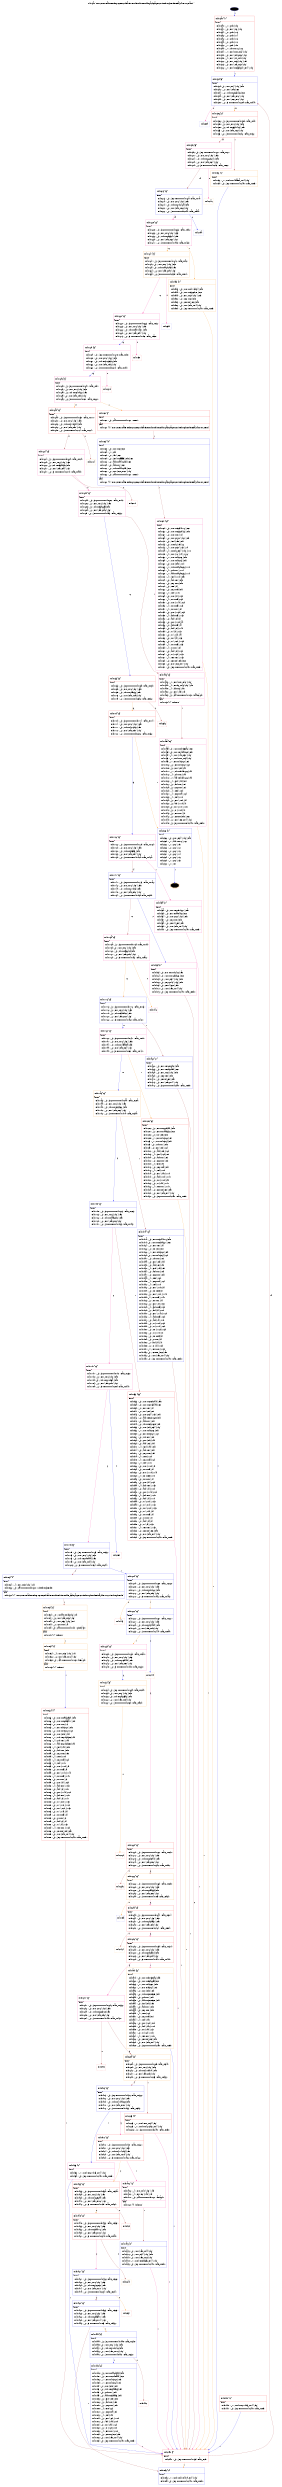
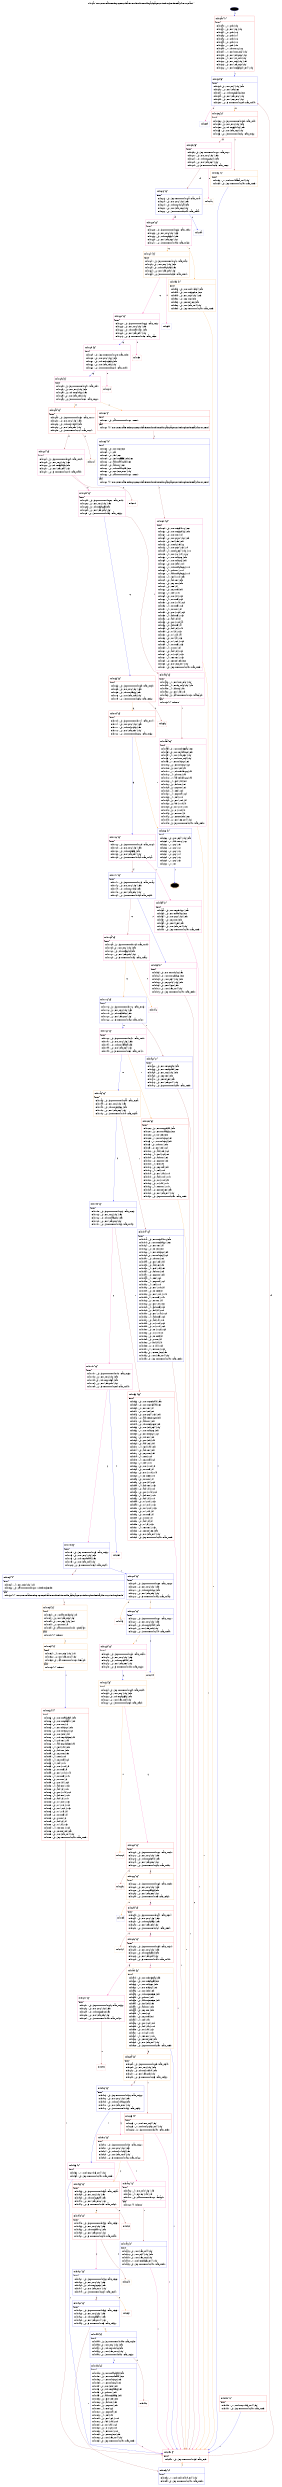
(150, 1760) -> (136, 1774)
(118, 2038) -> (148, 2051)
(184, 2465) -> (182, 2466)
